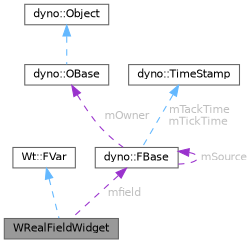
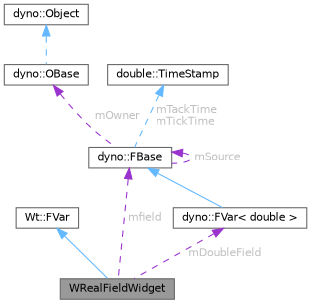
(184, 75) -> (168, 75)
(54, 198) -> (86, 257)
none -> (240, 218)
